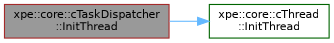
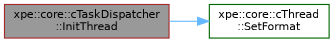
(269, 21) -> (269, 21)
